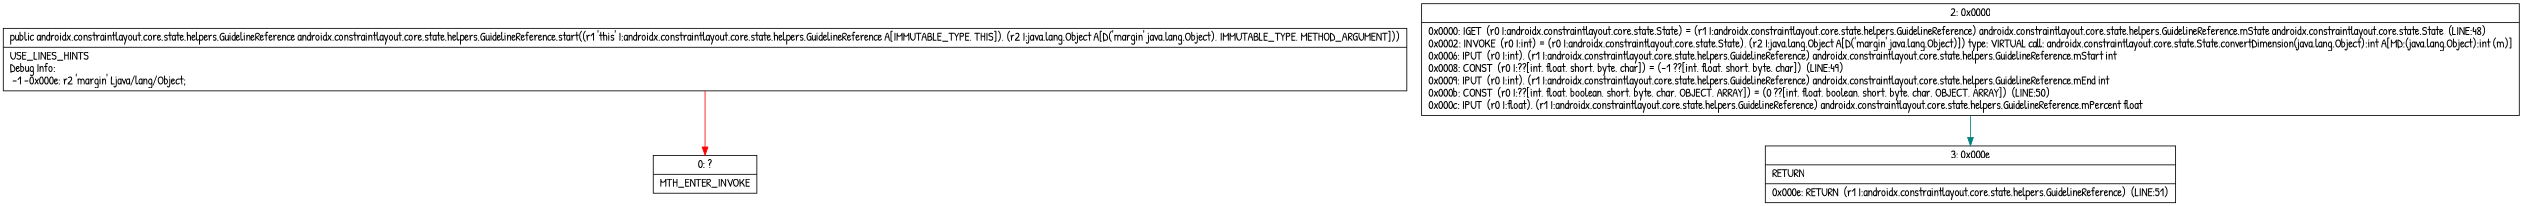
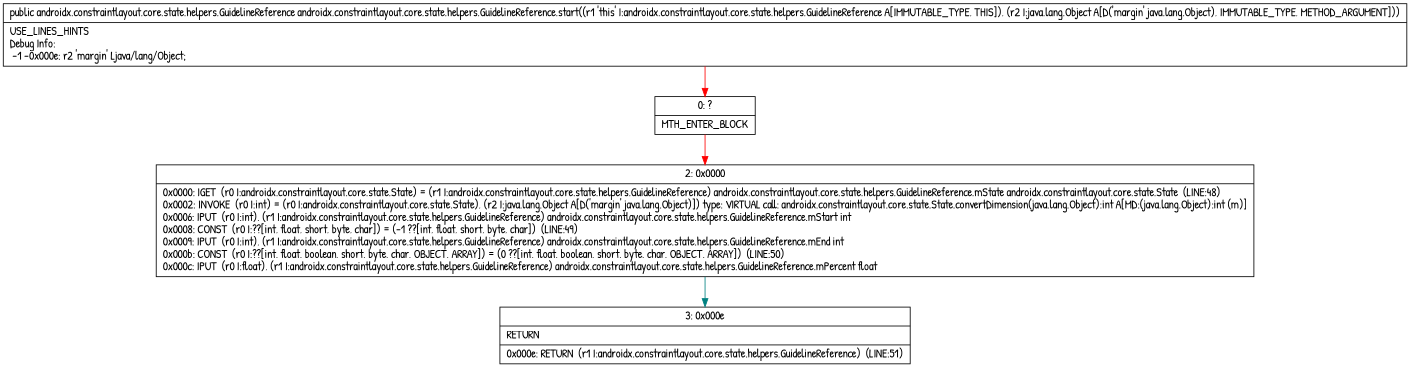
none -> (705, 146)
(705, 183) -> (705, 125)
